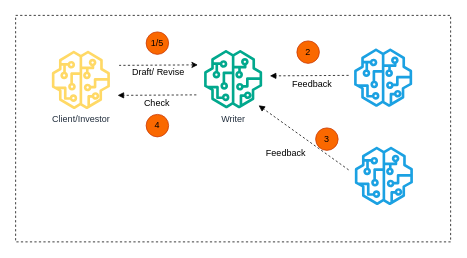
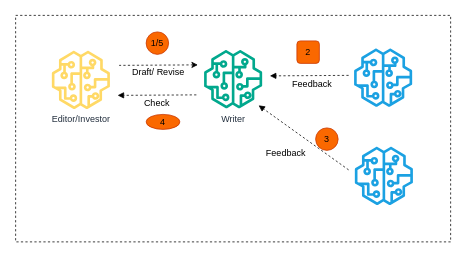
(308, 52) -> (308, 52)
(81, 120) -> (81, 120)
(157, 126) -> (163, 122)
